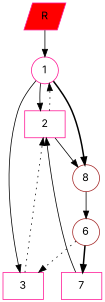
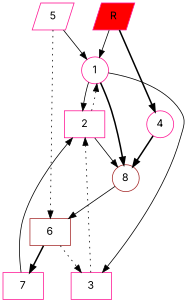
none -> (53, 16)
none -> (160, 124)
(86, 232) -> (50, 232)
